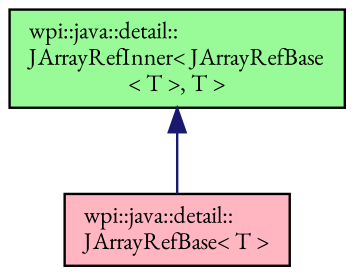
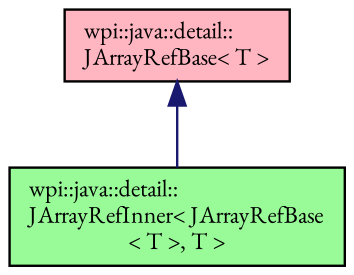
(177, 163) -> (177, 137)
